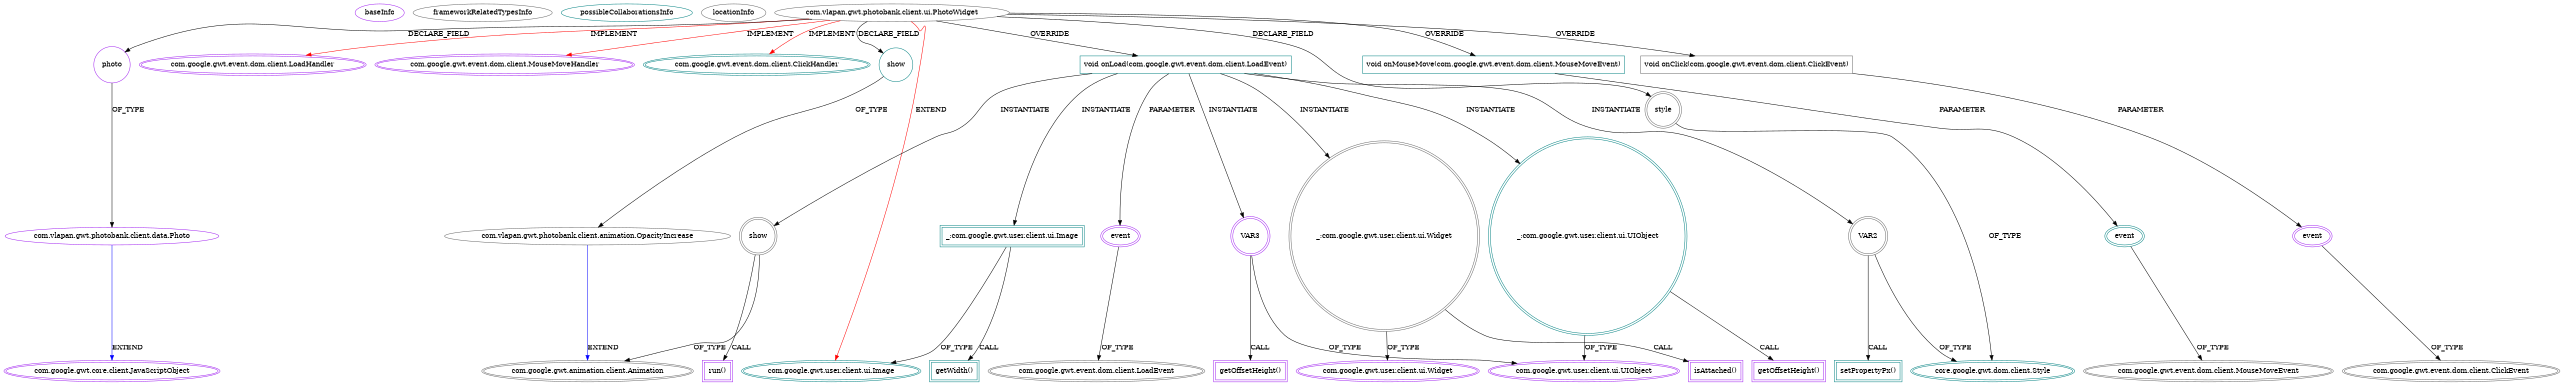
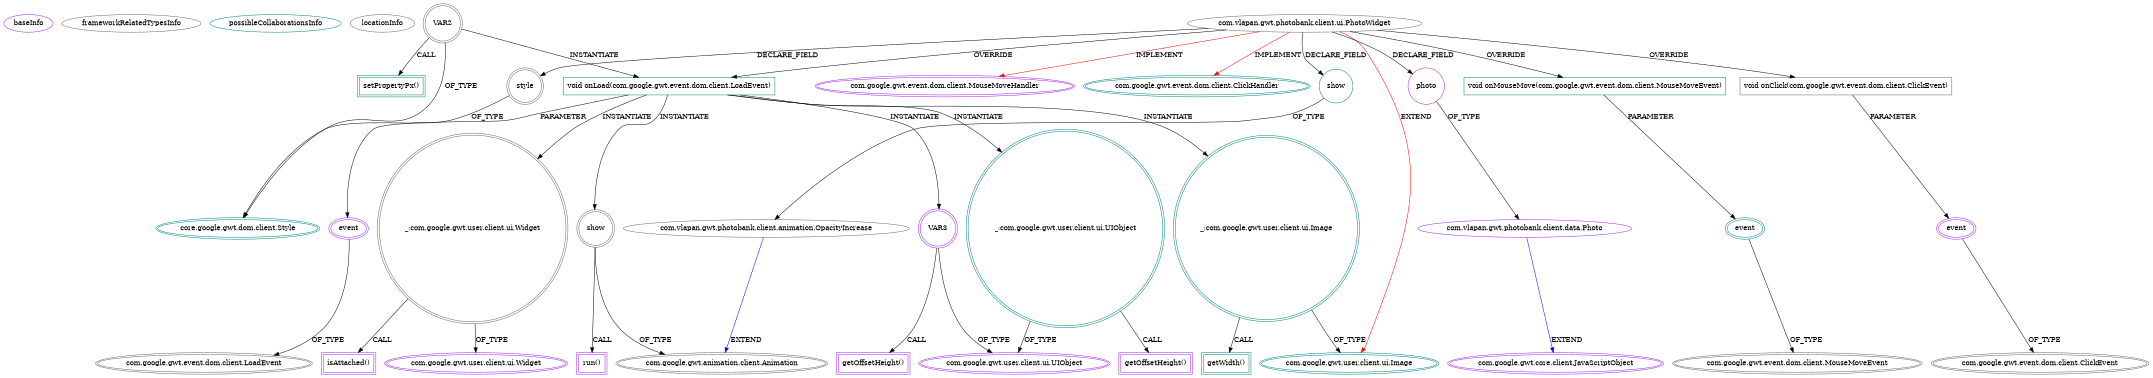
(253, 65) -> none
(1557, 111) -> (548, 52)
(1012, 236) -> (1266, 228)
